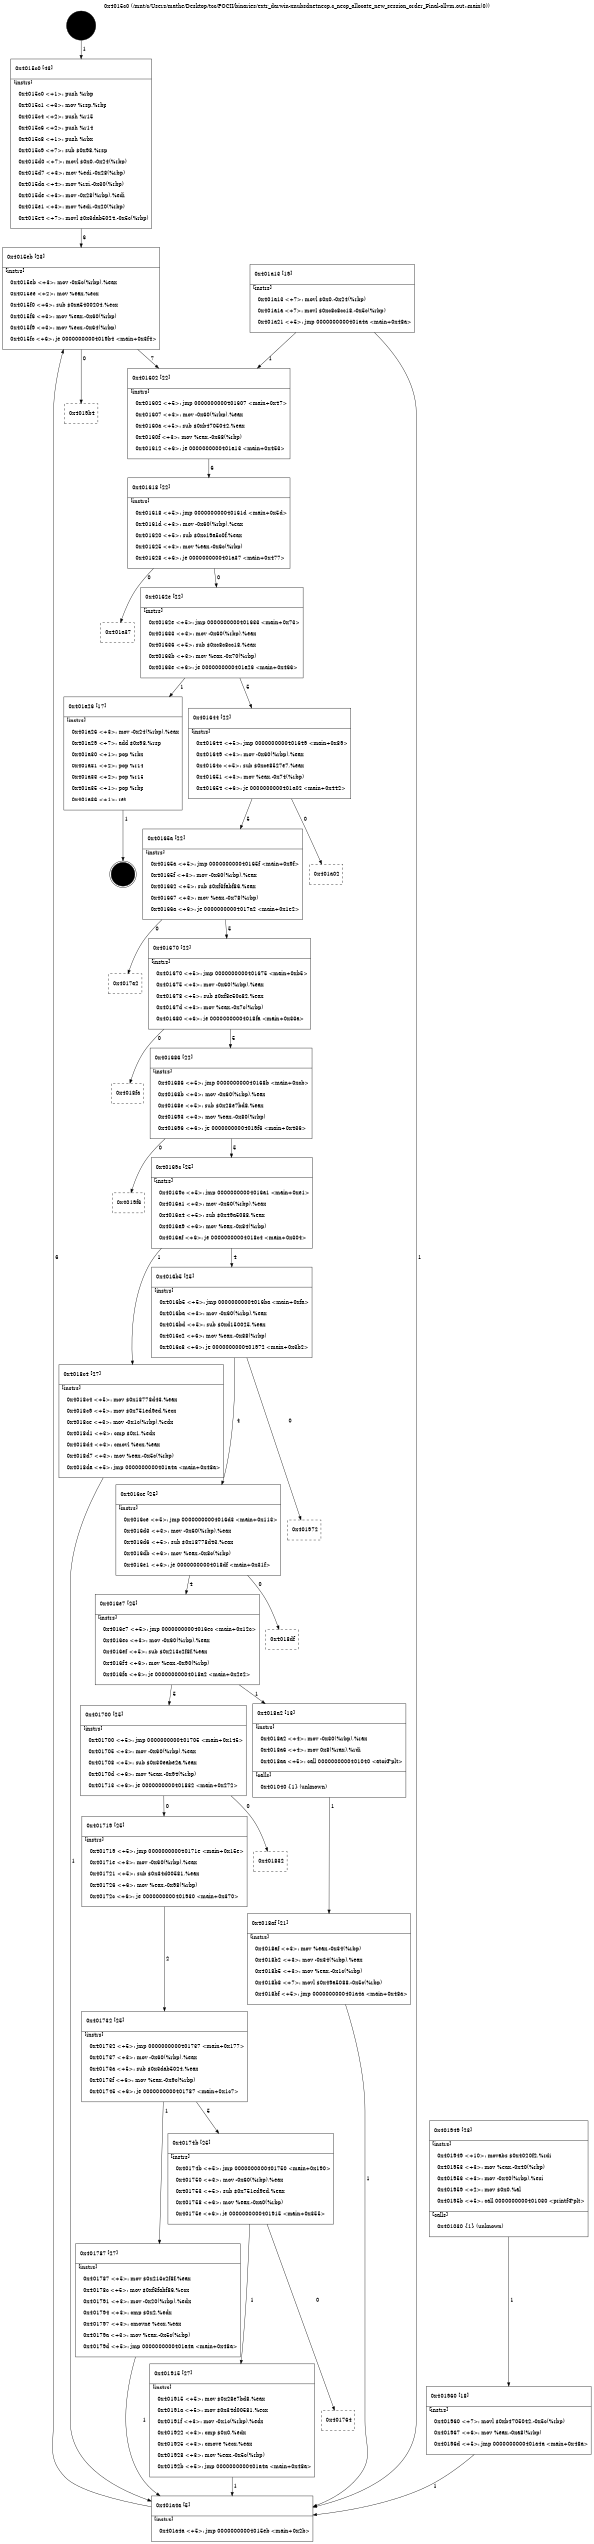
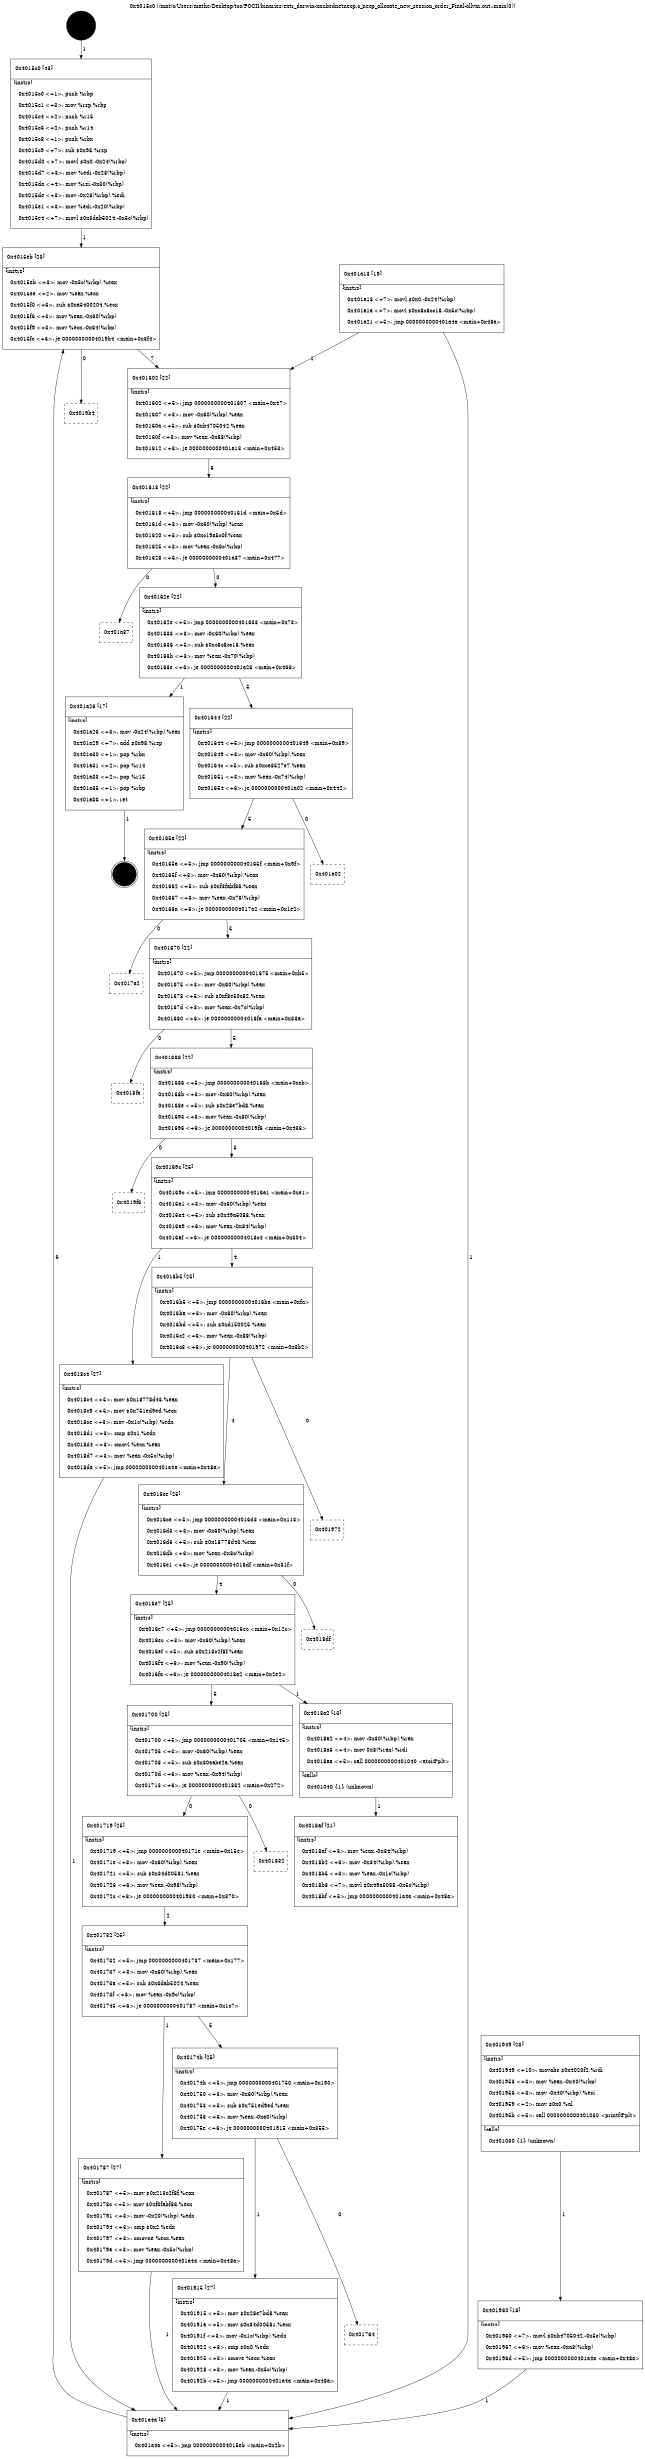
(84, 238) -> (84, 238)
(365, 2266) -> none
